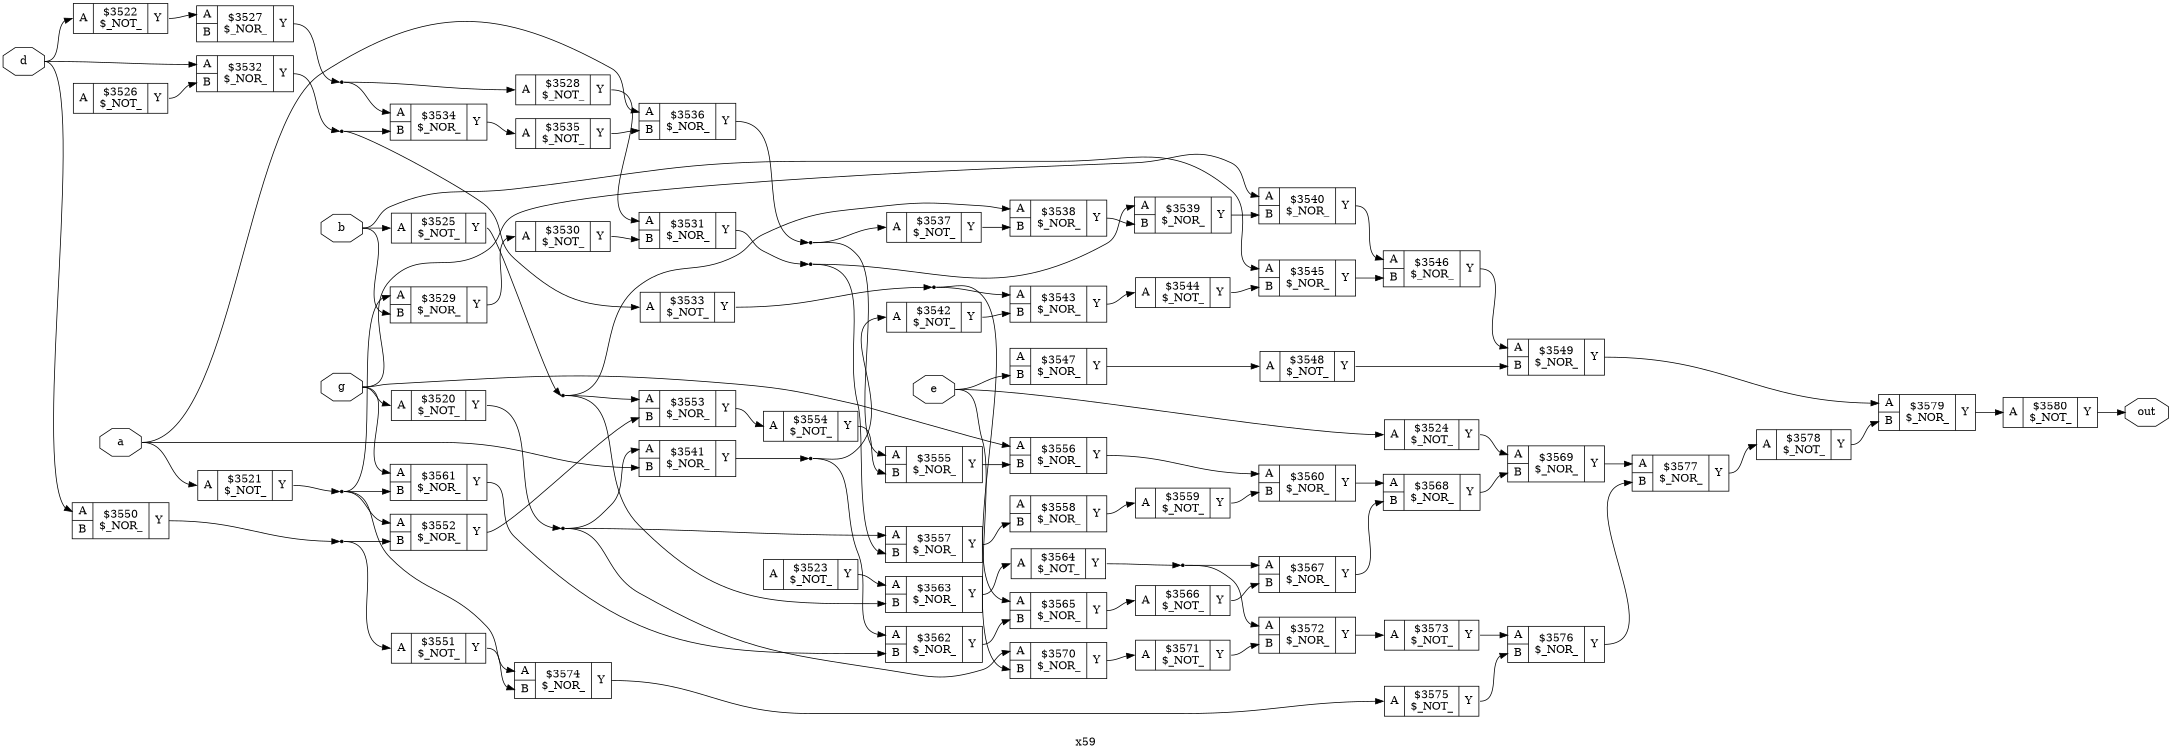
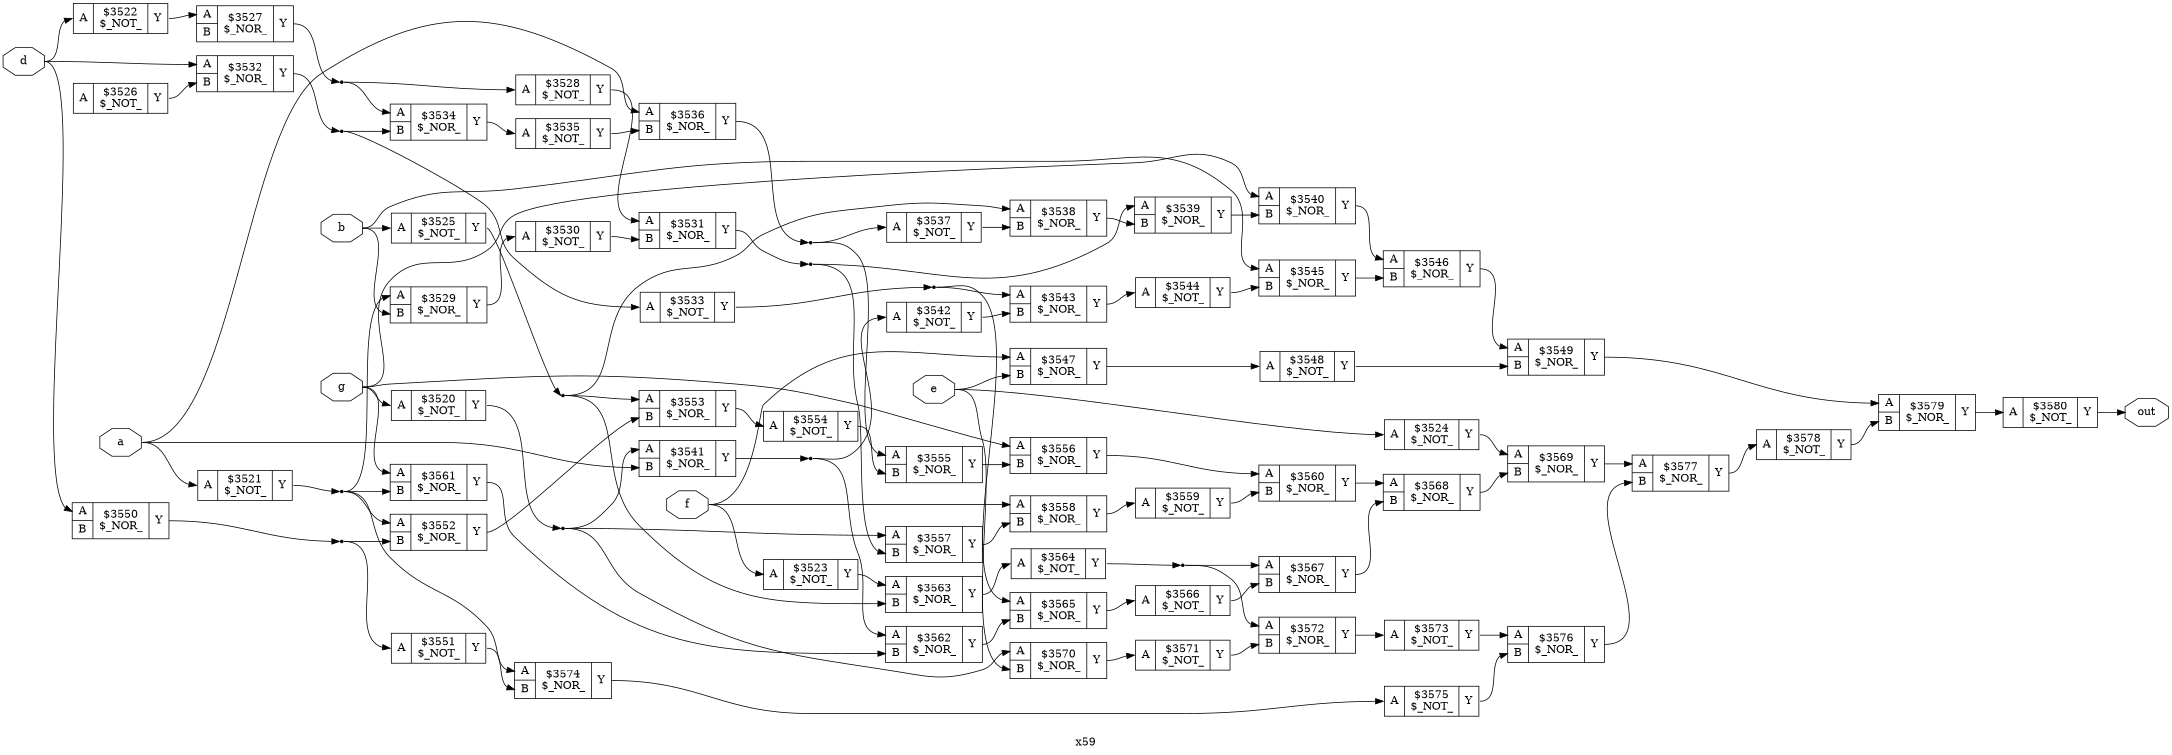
none -> (687, 505)
